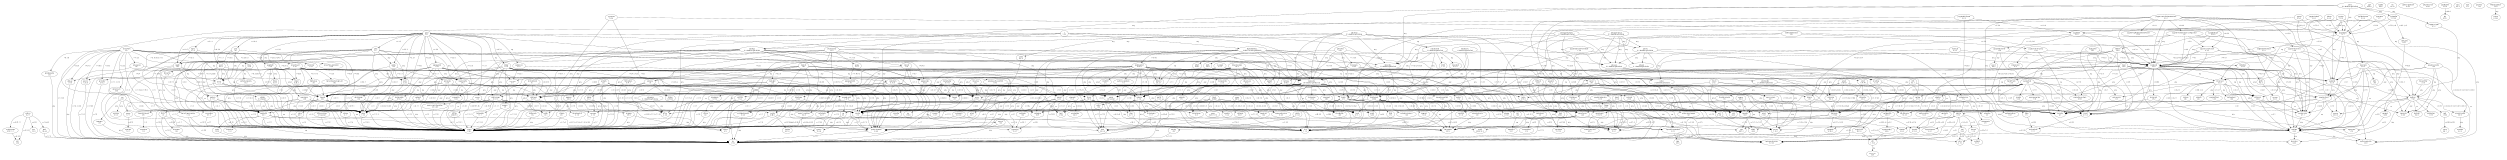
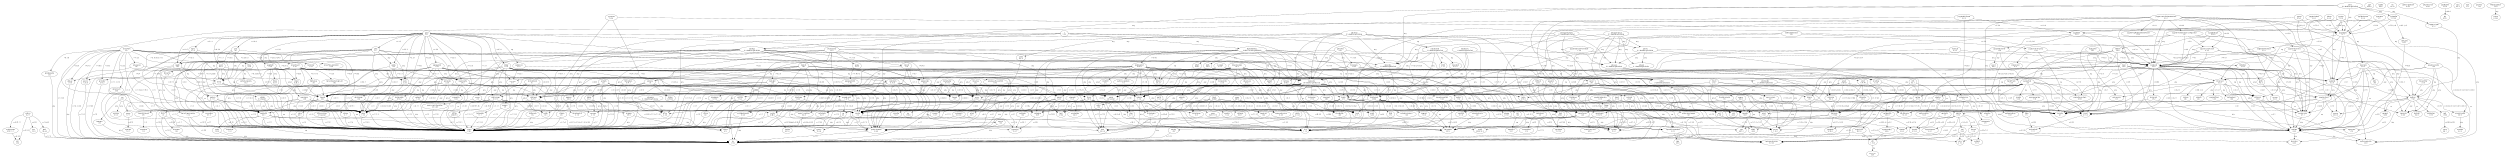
(1656, 64) -> (1594, 73)
